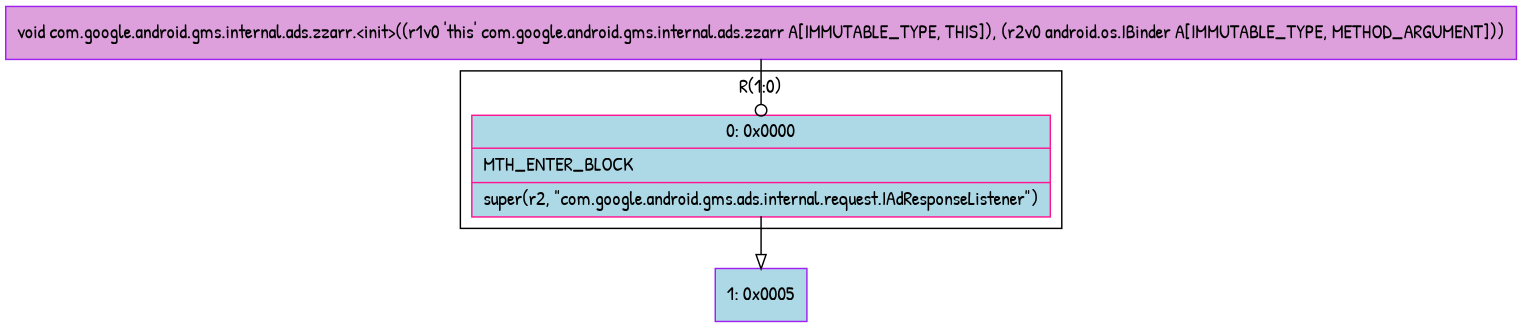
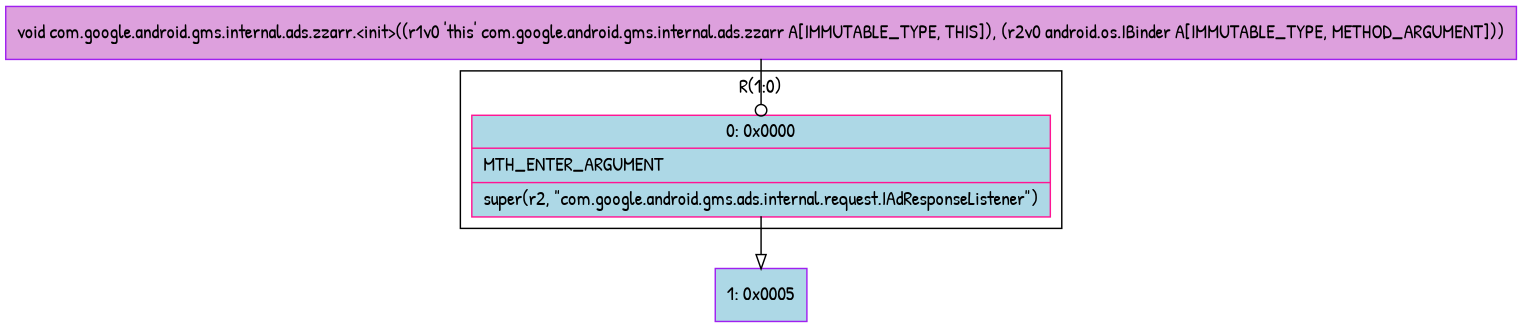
(559, 165) -> (574, 165)
